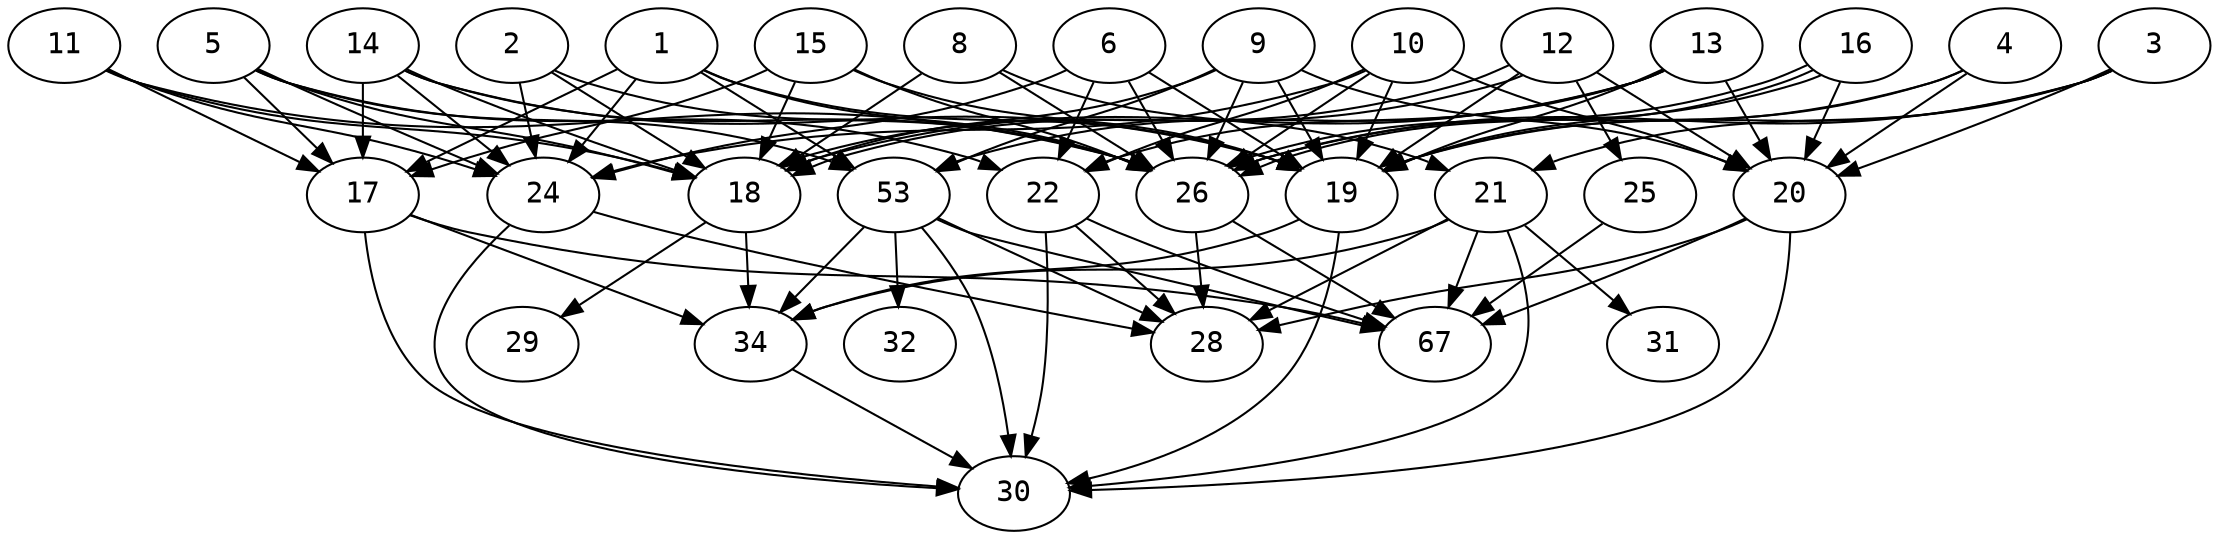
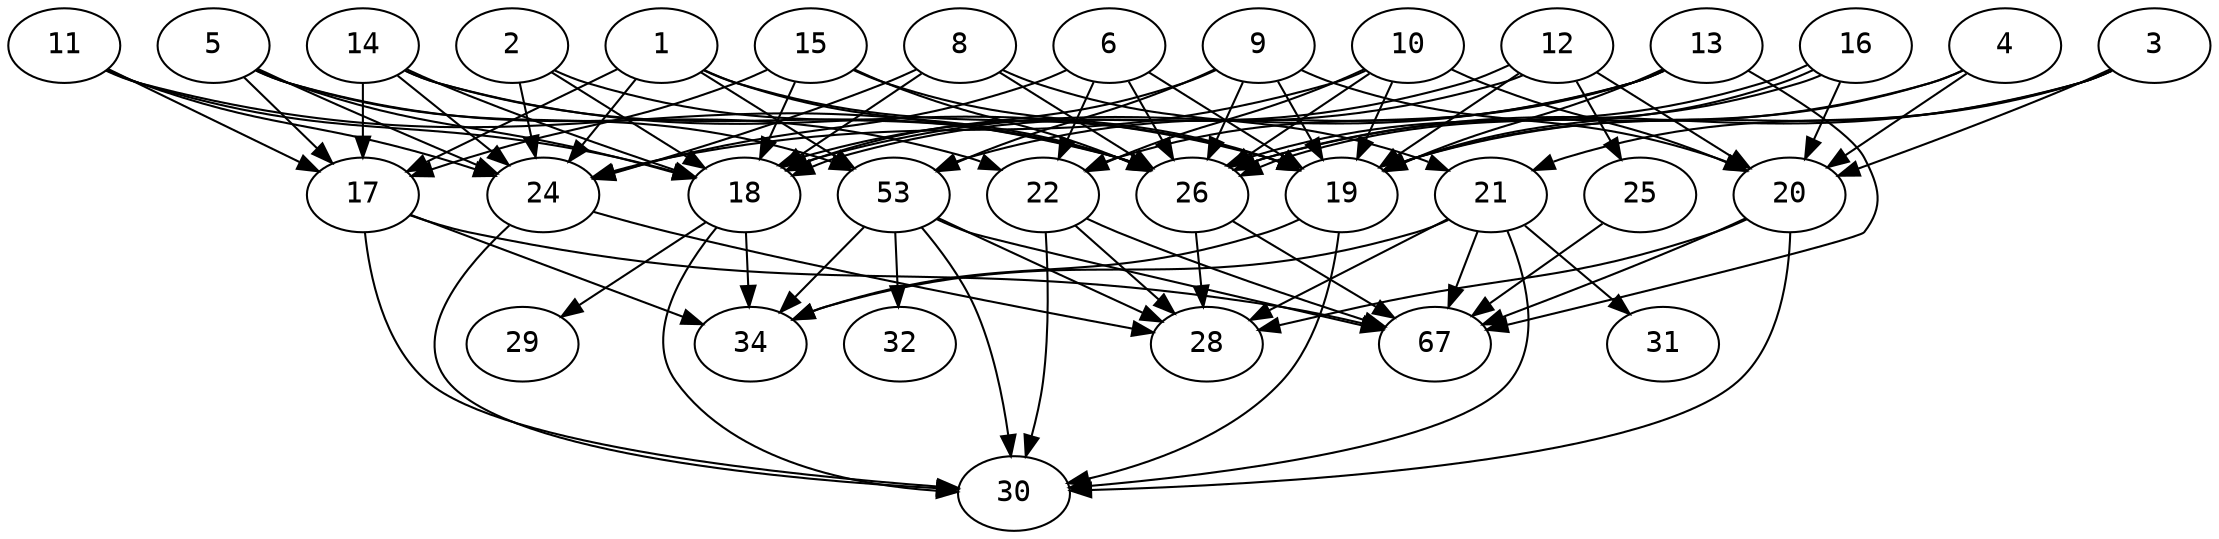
(1743, 111) -> (1810, 249)
none -> (767, 126)
(873, 414) -> (719, 423)
